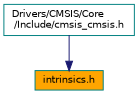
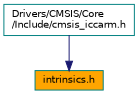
(69, 20) -> (69, 20)
